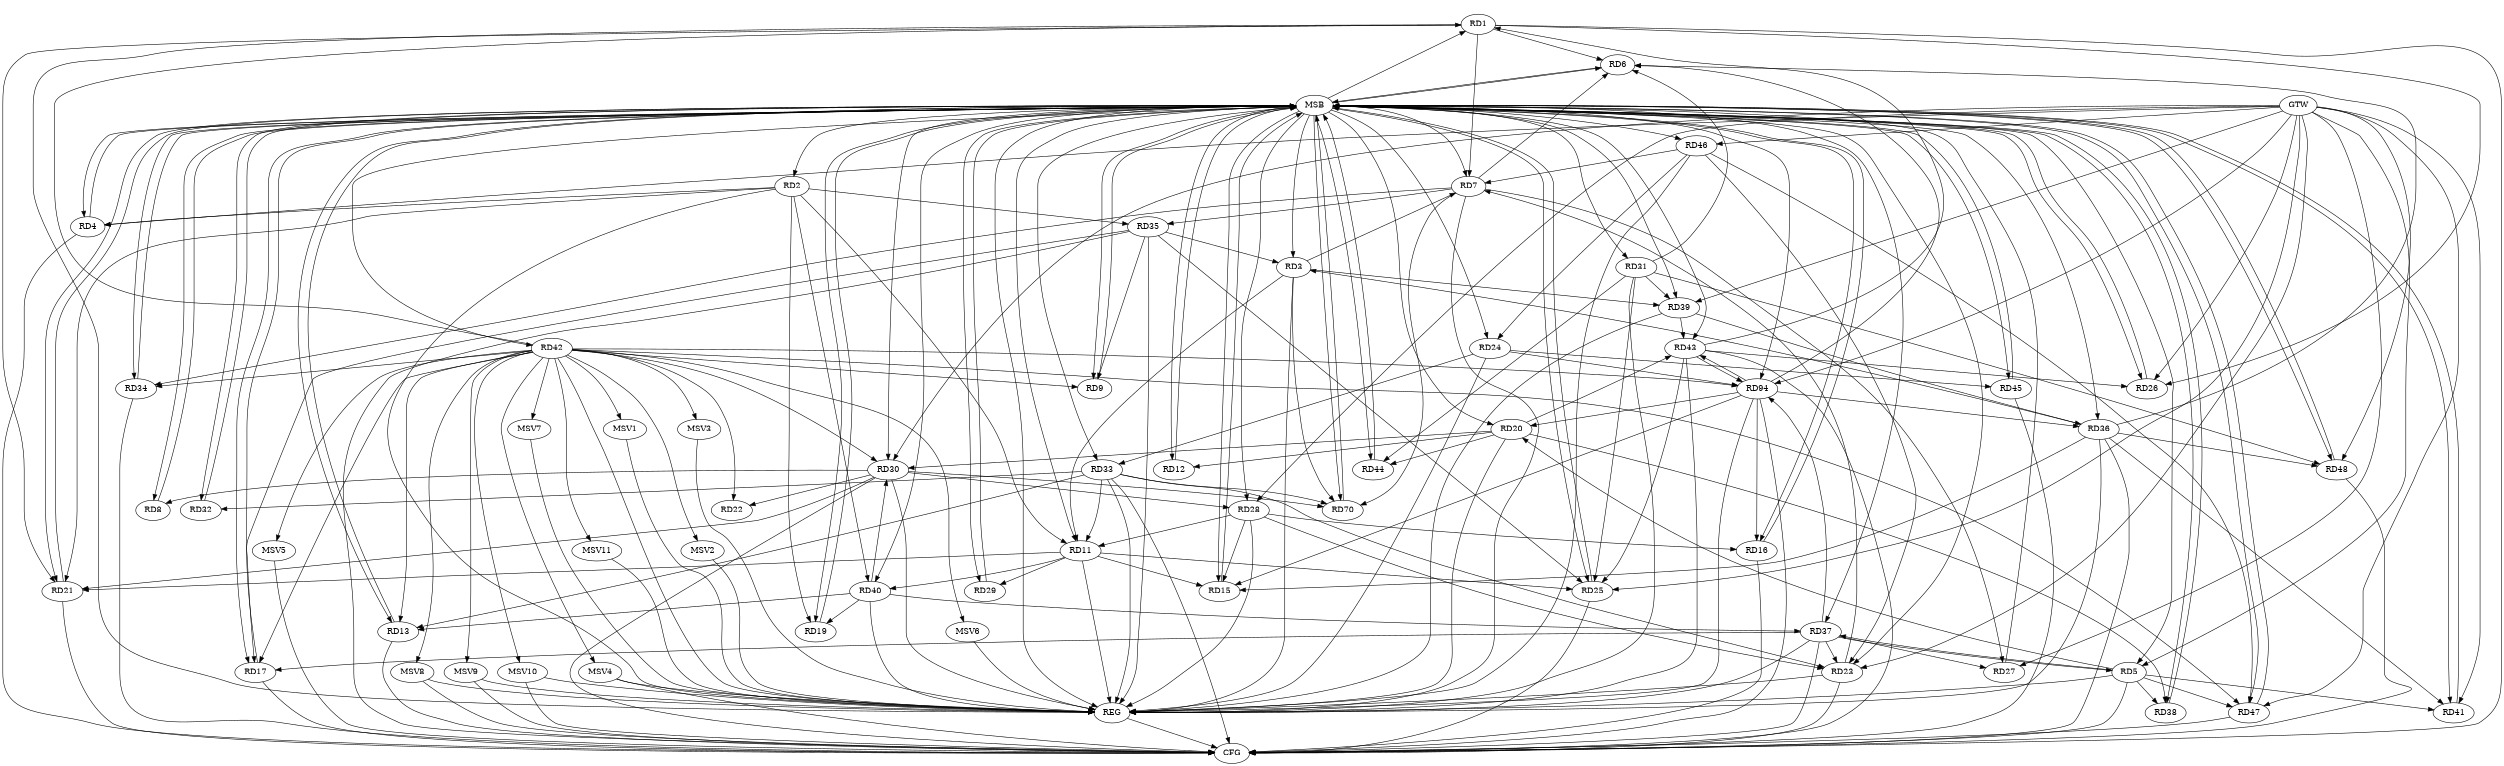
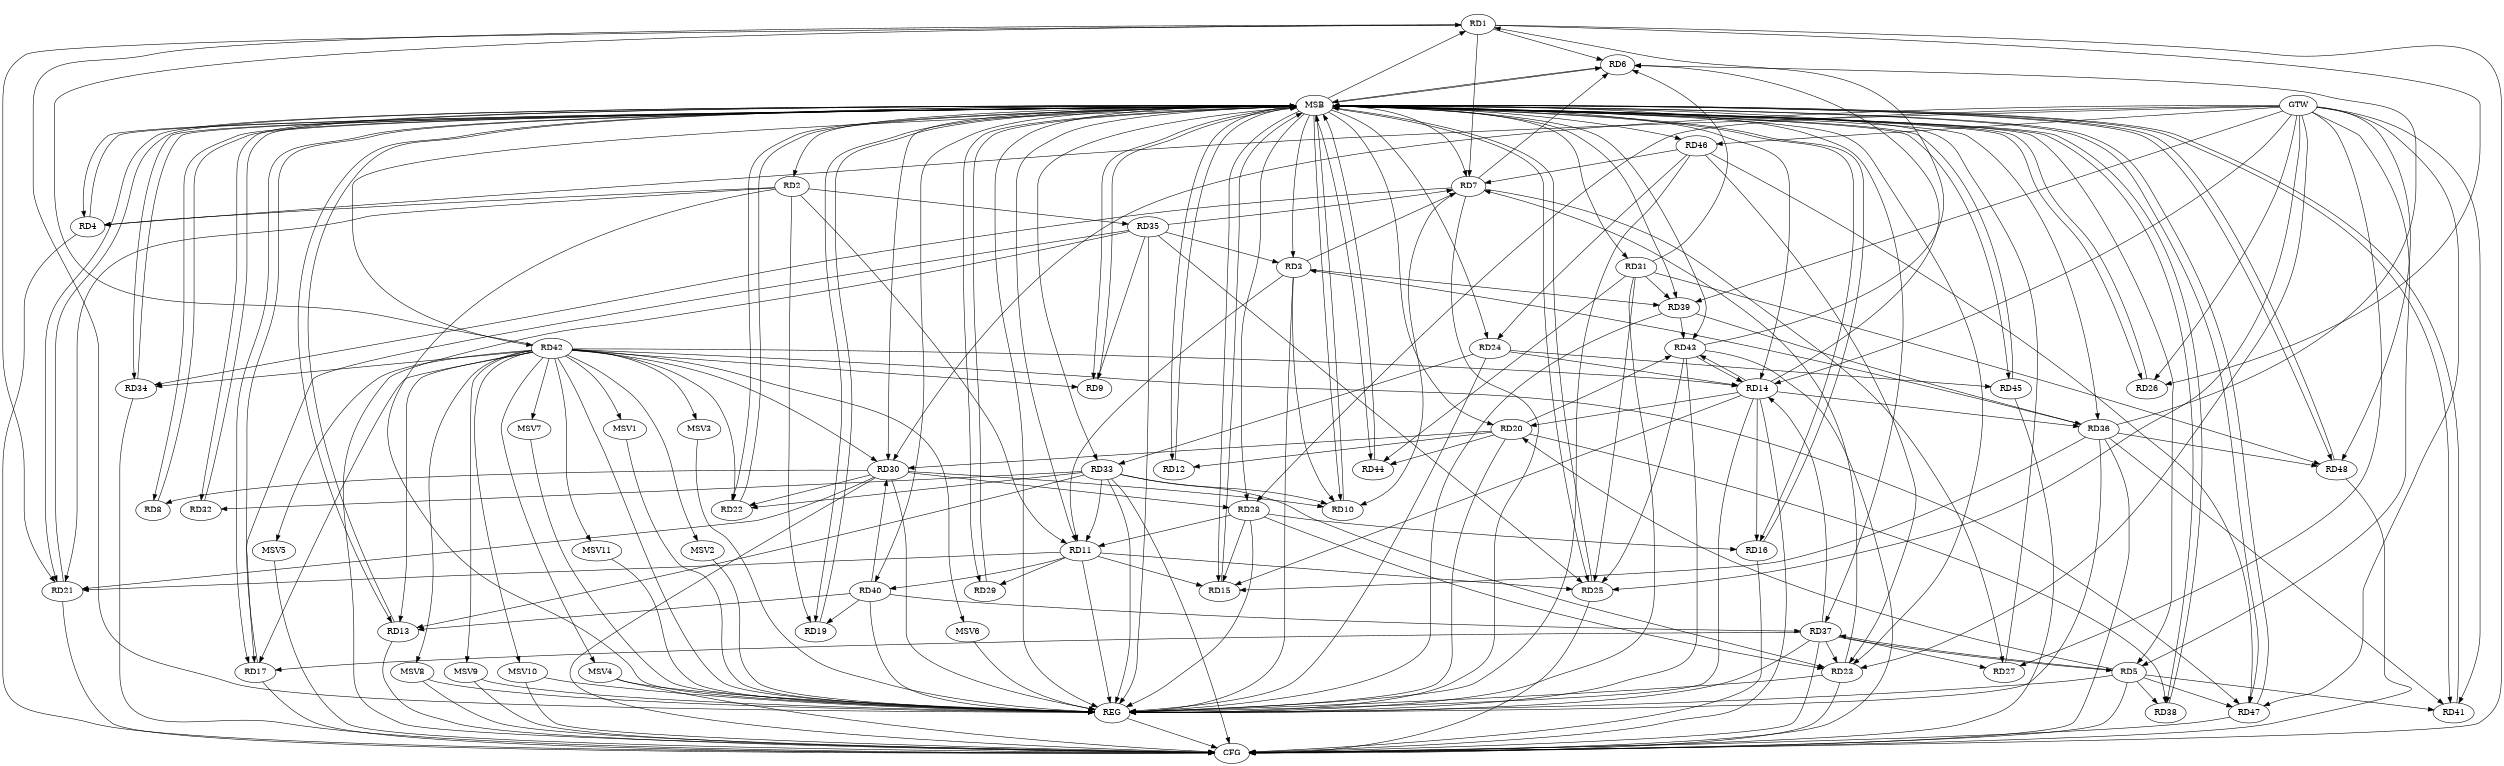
none -> (788, 139)
none -> (789, 143)
(1313, 207) -> (1308, 209)
(1913, 368) -> none
(831, 386) -> none
(1757, 389) -> (1757, 389)
none -> (920, 490)
(1343, 510) -> (1343, 510)
